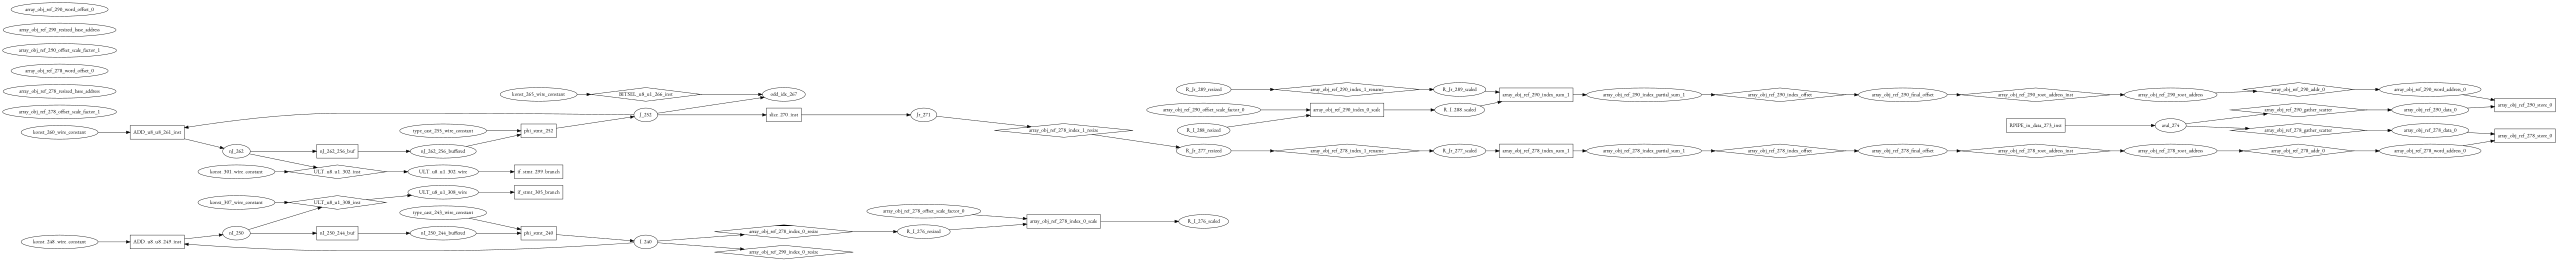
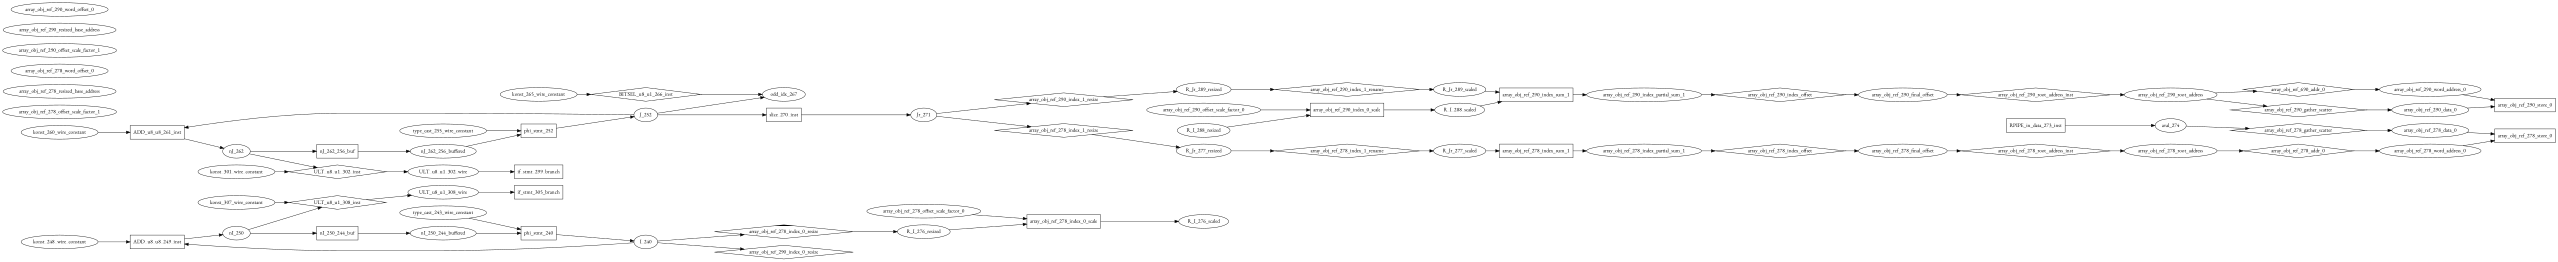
(2298, 89) -> (2298, 89)
none -> (1064, 100)
(2225, 119) -> (2235, 102)
